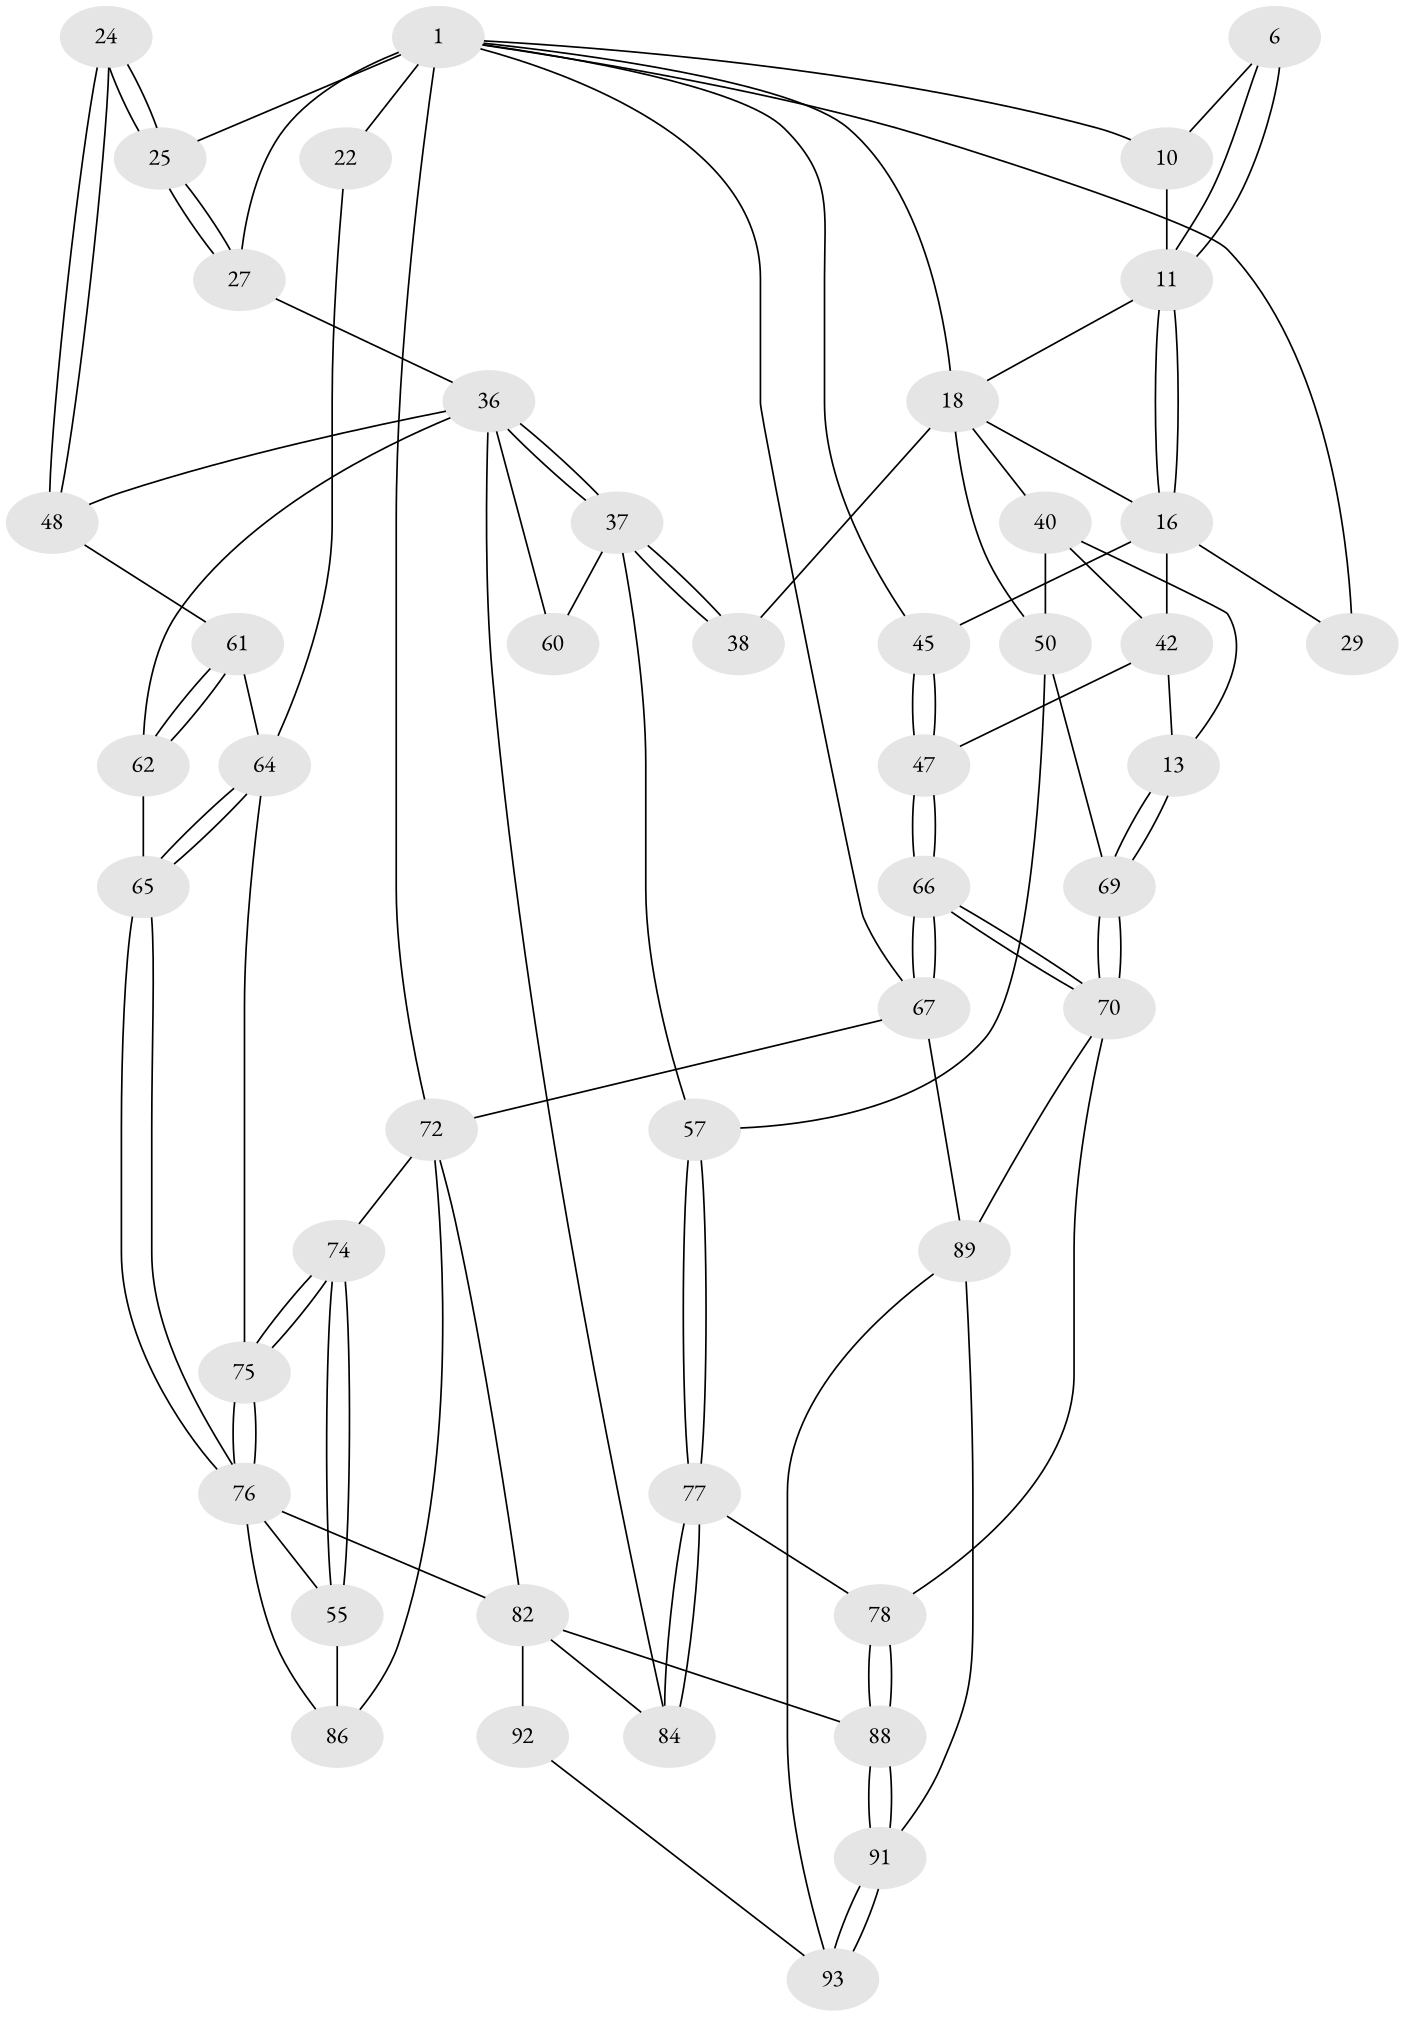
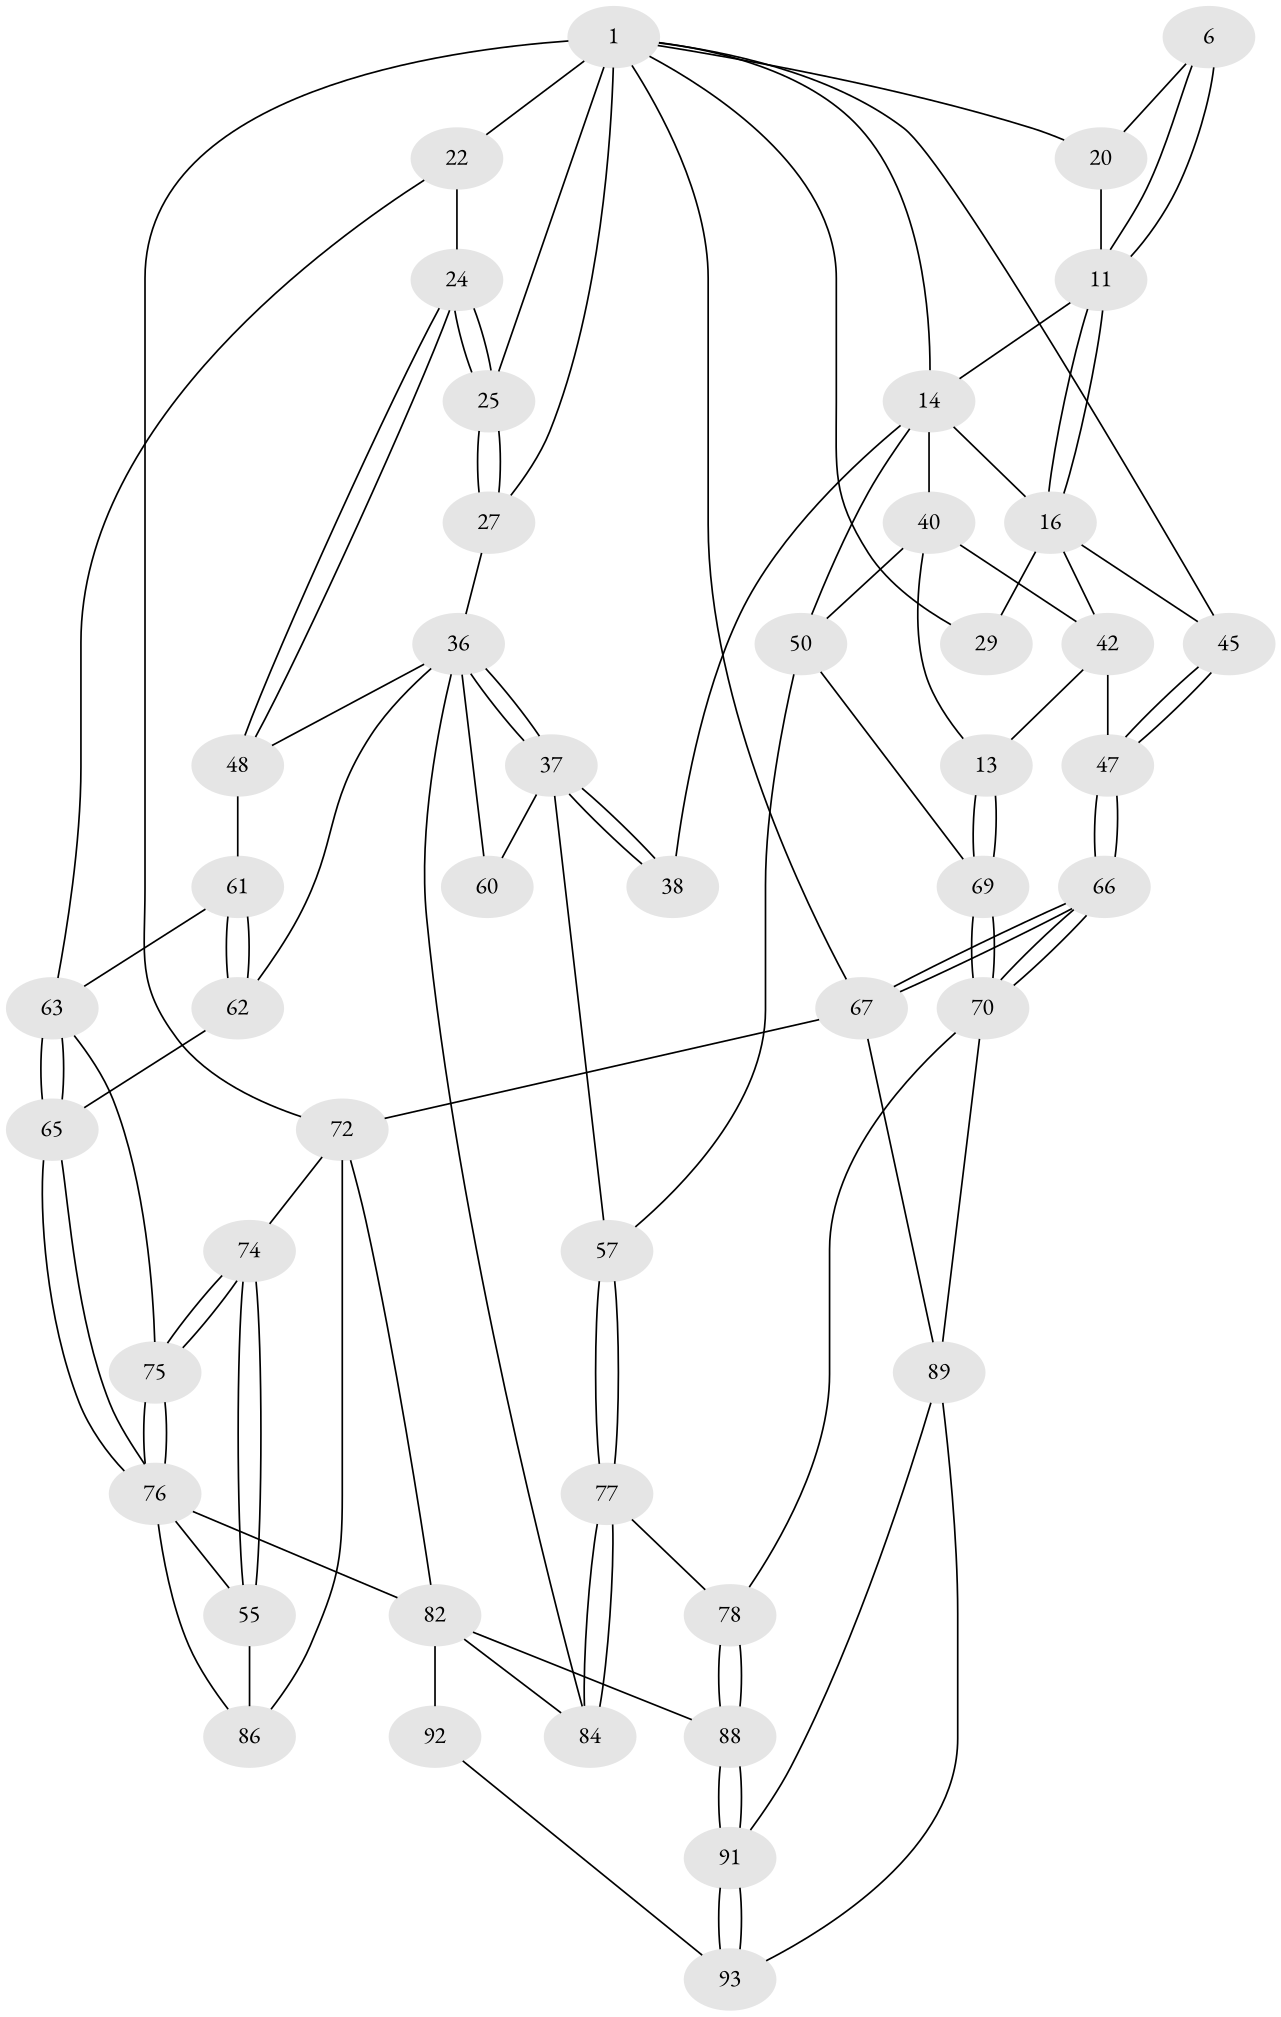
(1167, 158) -> (1101, 158)
none -> (457, 219)
(953, 401) -> (929, 401)
(265, 765) -> (52, 1008)
